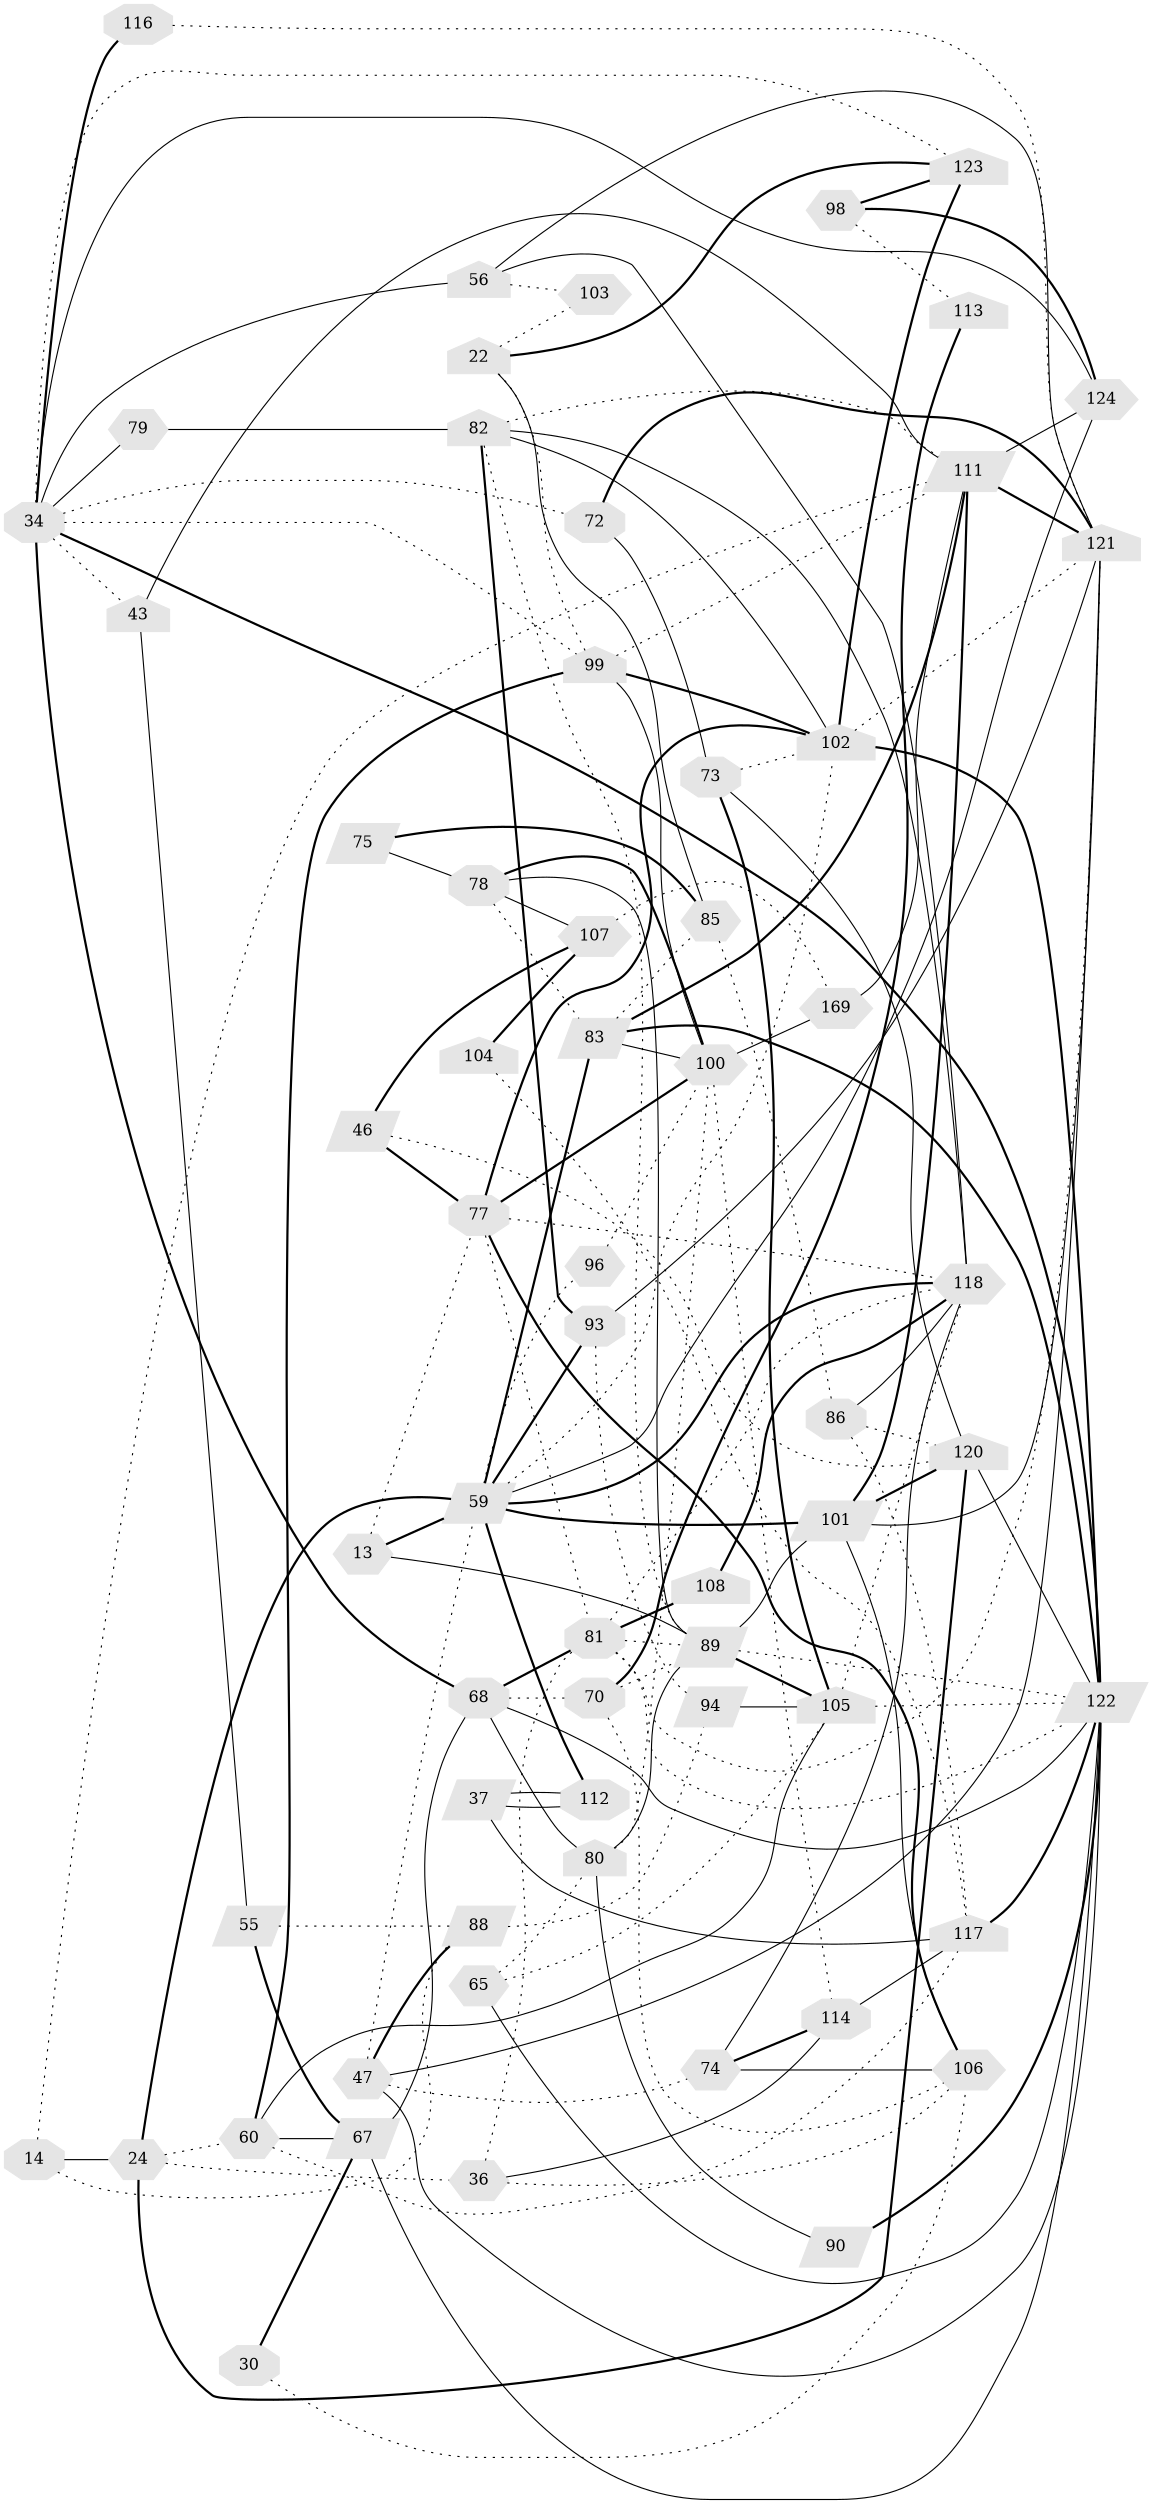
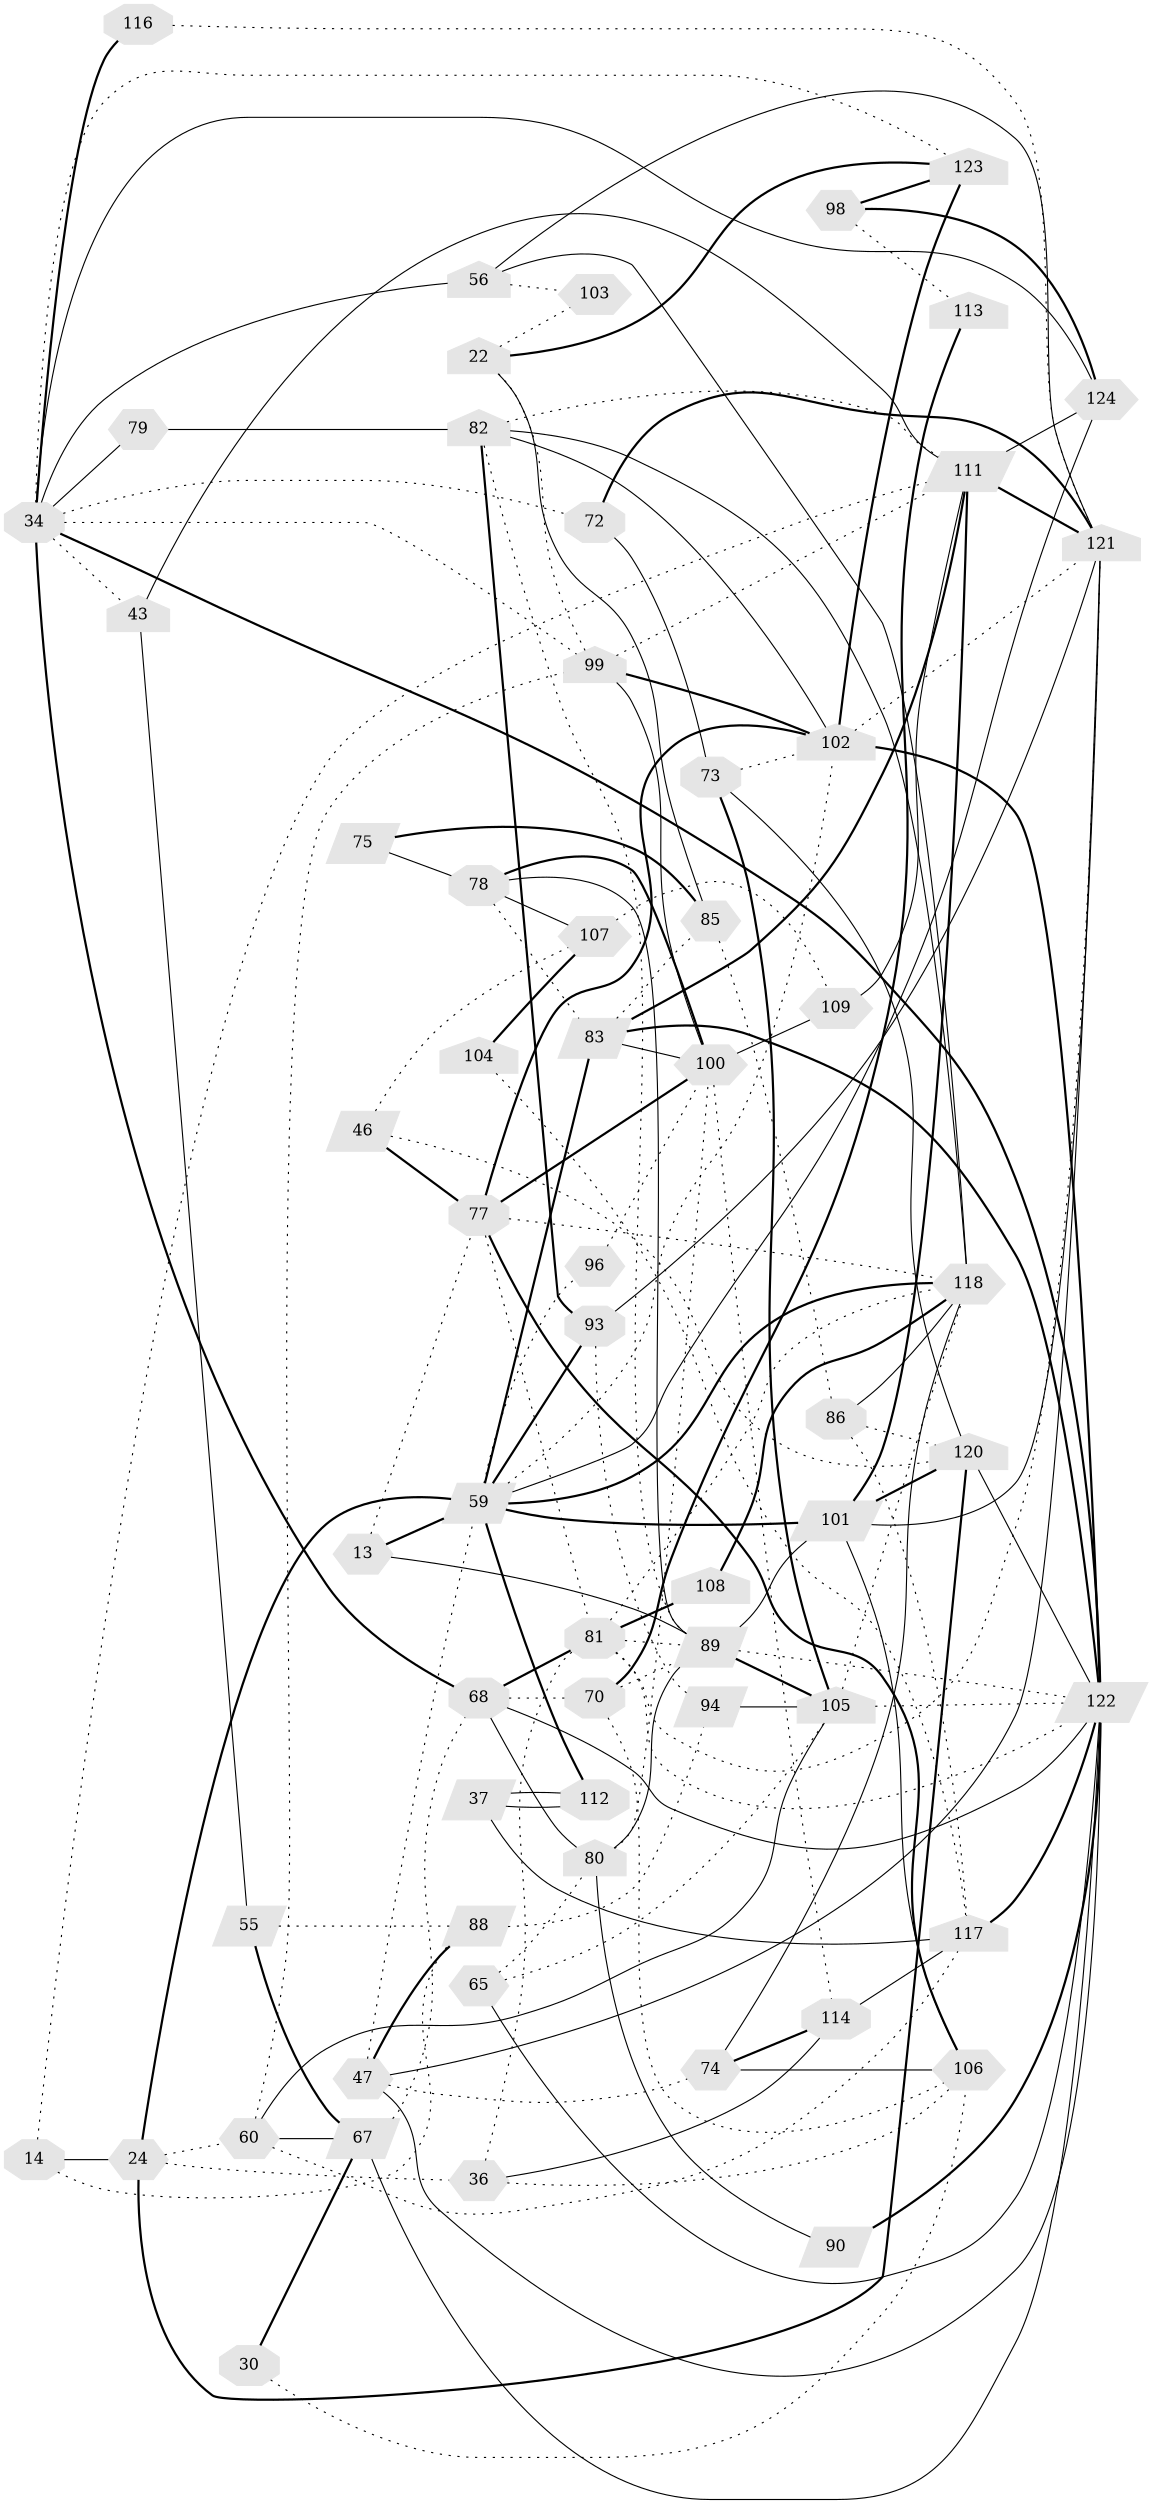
(836, 1008) -> (836, 1008)
(457, 1013) -> (457, 1013)
(287, 1325) -> (287, 1325)
(428, 1918) -> (428, 1918)
